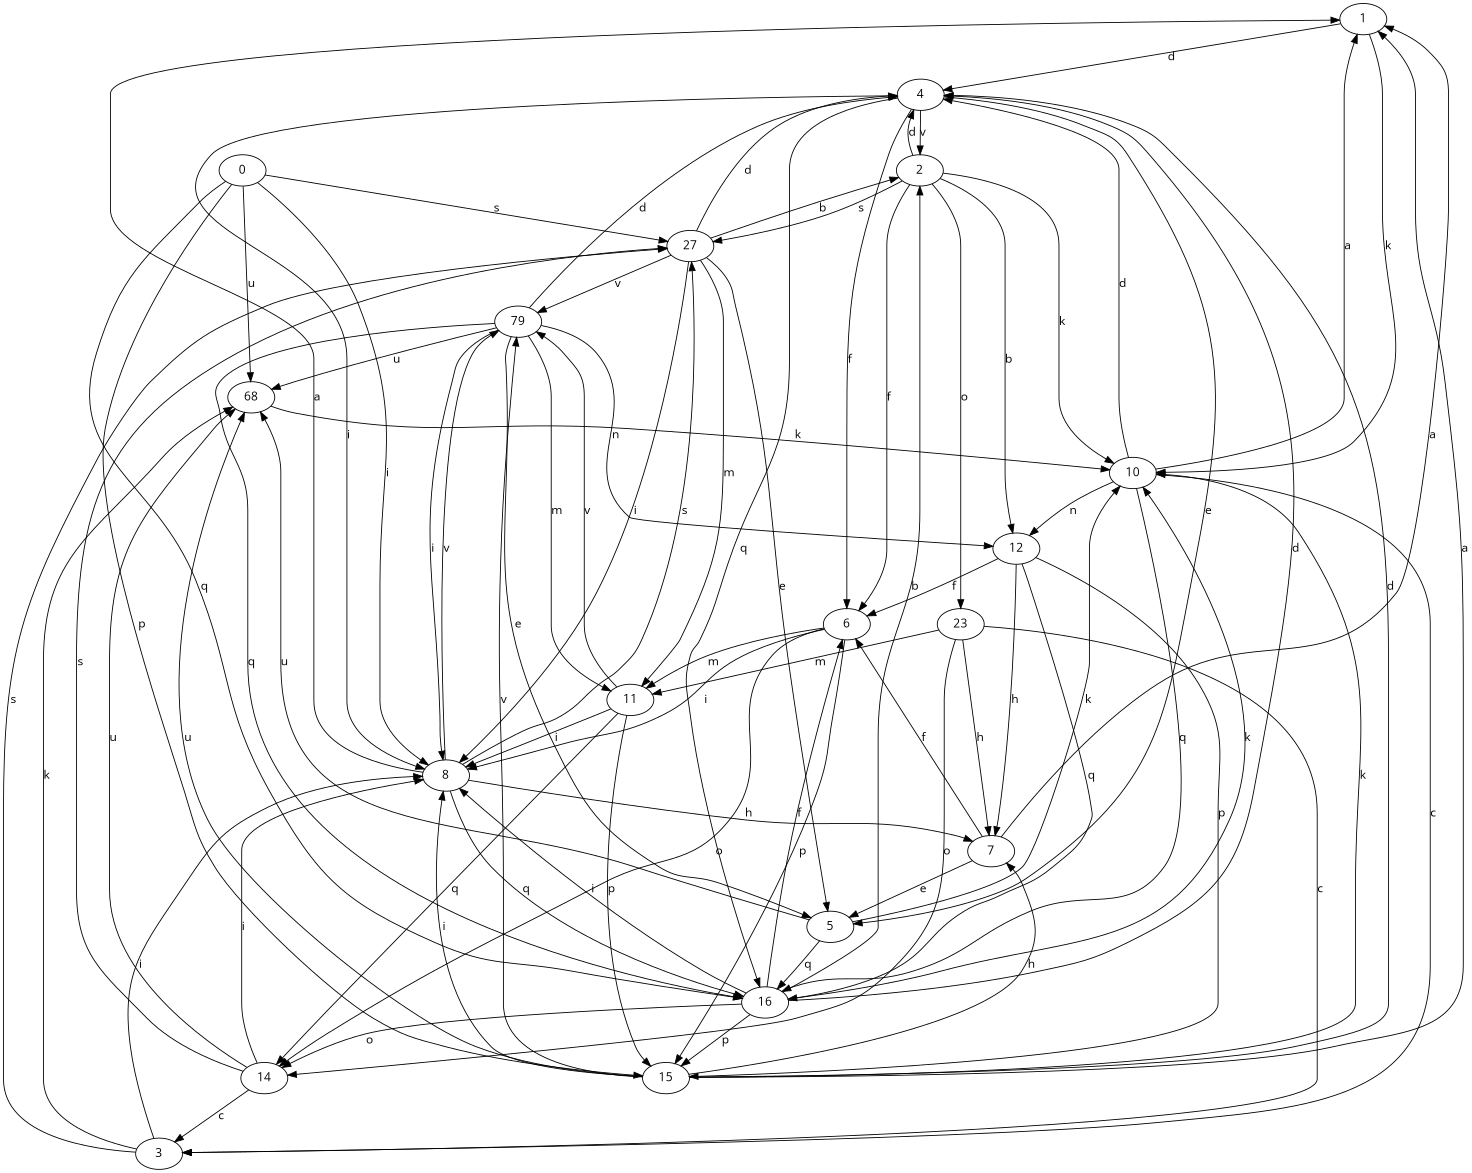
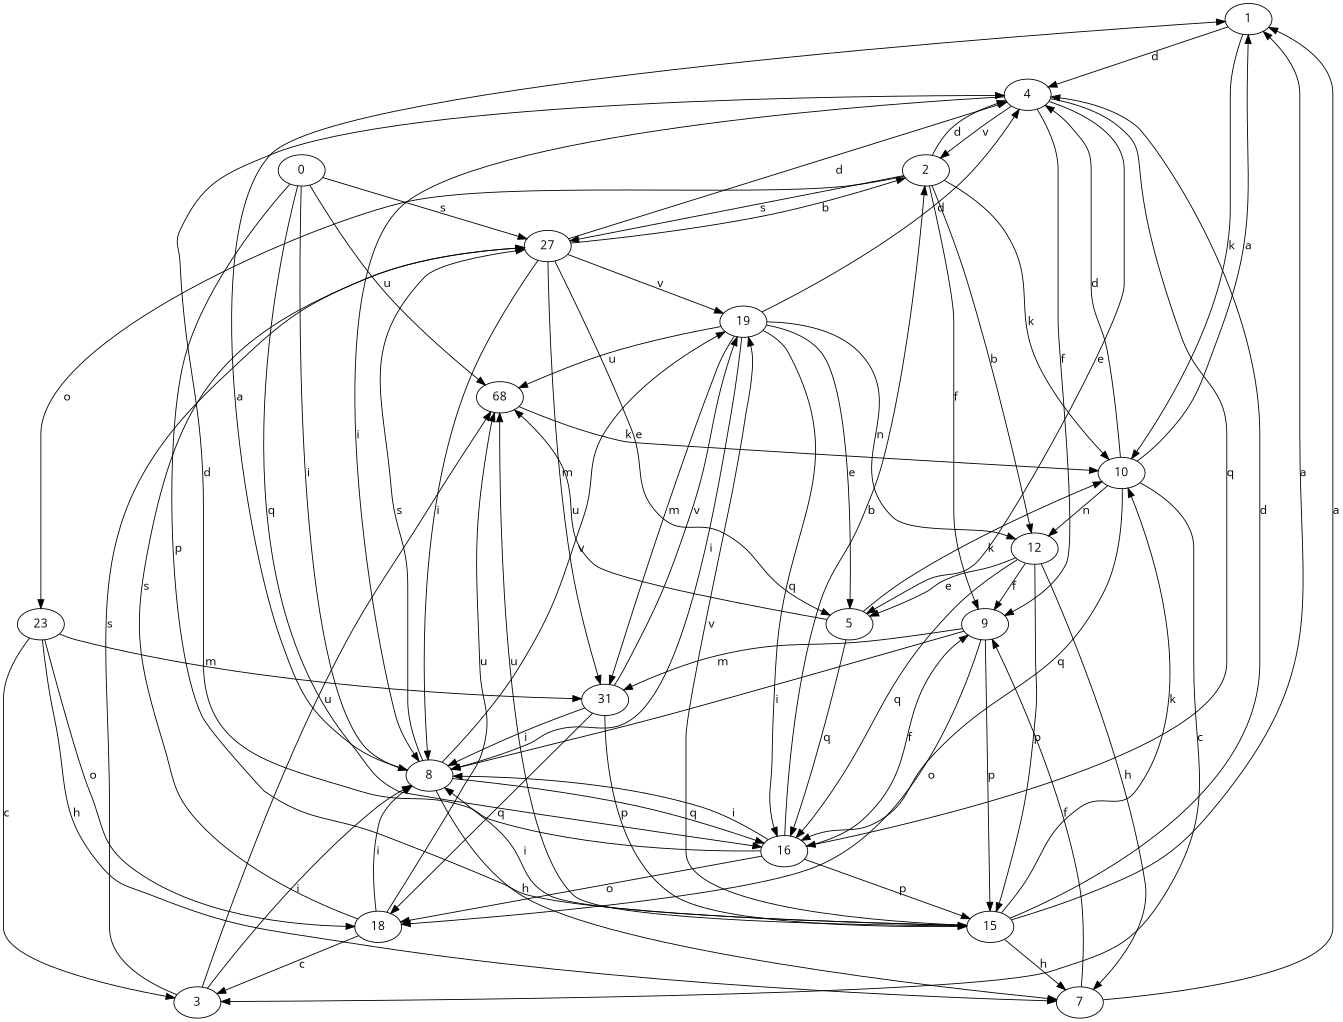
(518, 322) -> (743, 322)
(847, 624) -> (985, 624)
(630, 700) -> (605, 700)
(47, 776) -> (328, 700)
(1189, 882) -> none
(915, 887) -> (941, 582)
(264, 1078) -> (378, 927)
